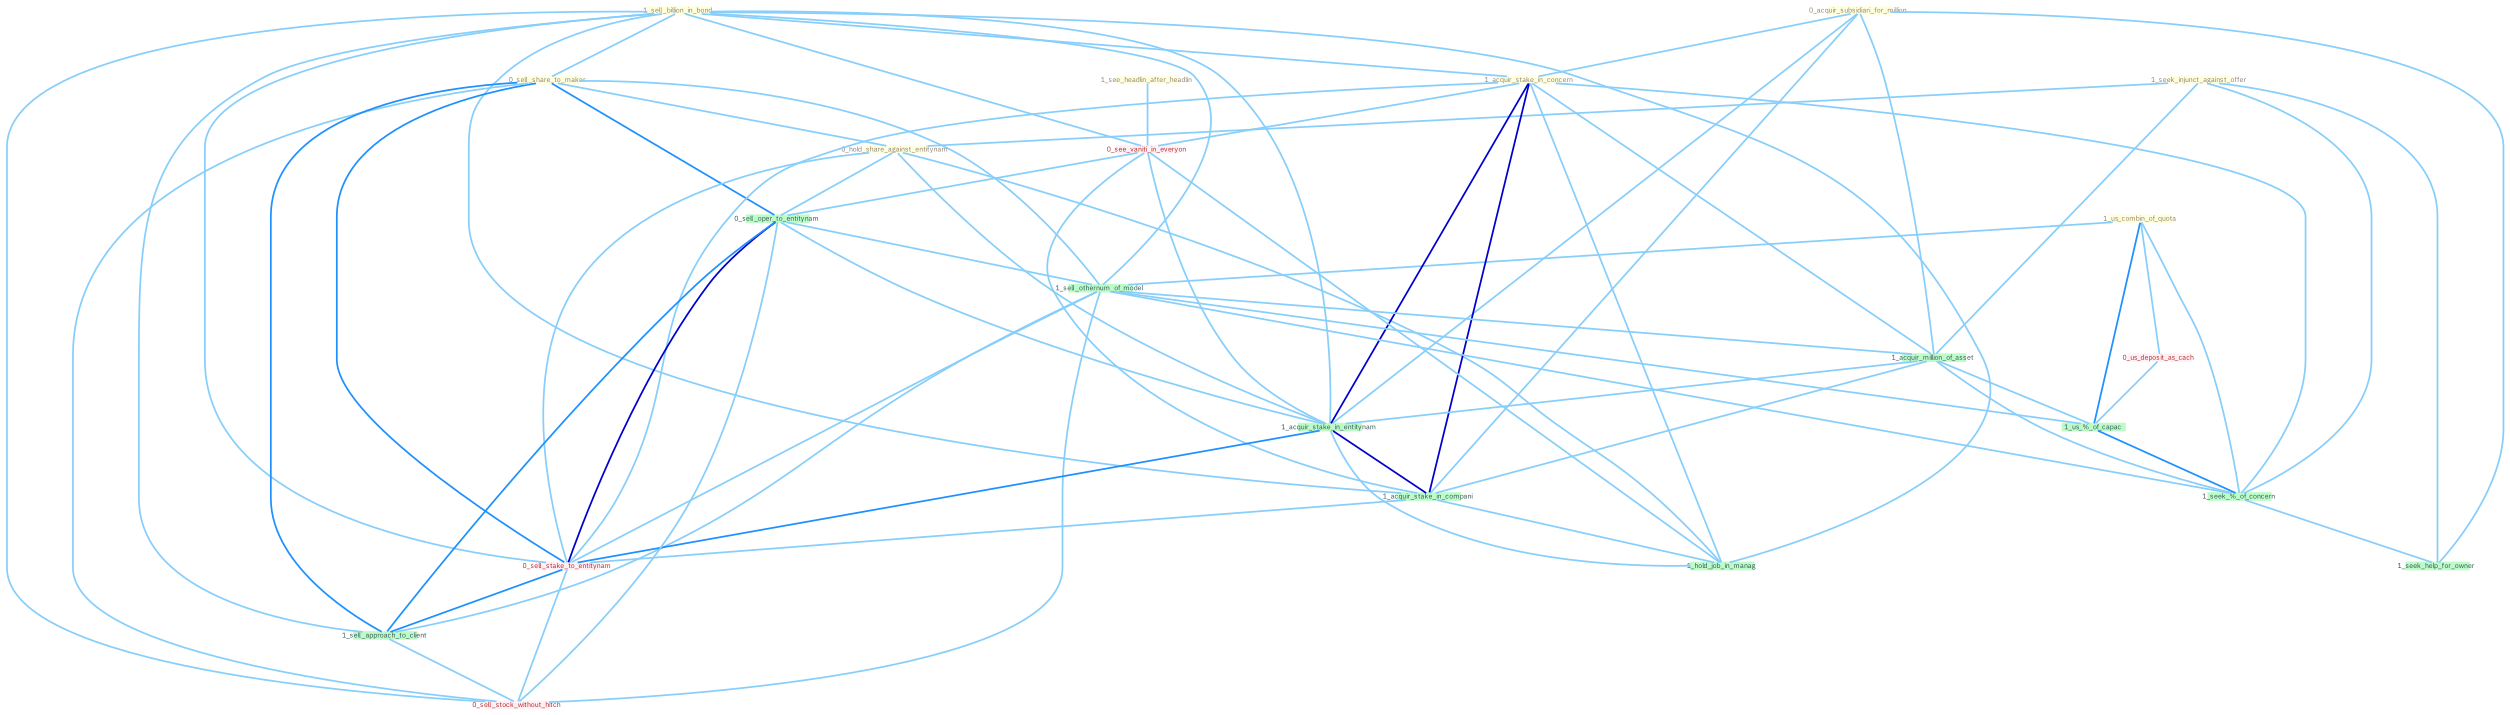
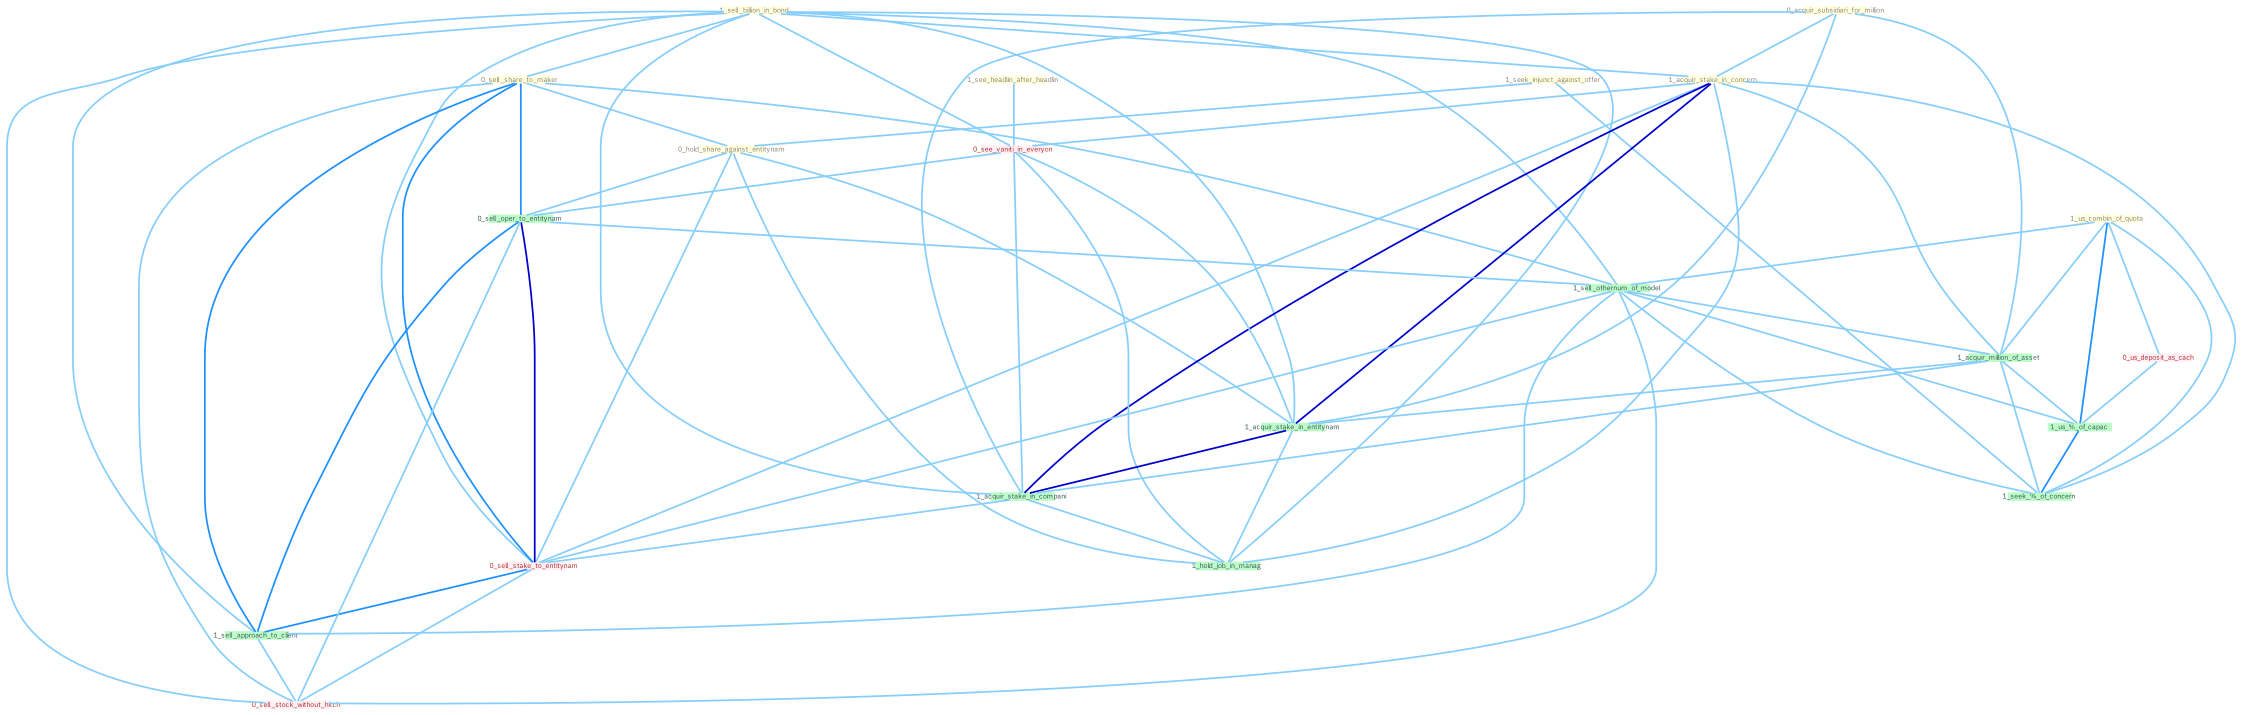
(2074, 212) -> (2054, 288)
(1044, 343) -> none
(949, 497) -> none
(2438, 566) -> none
